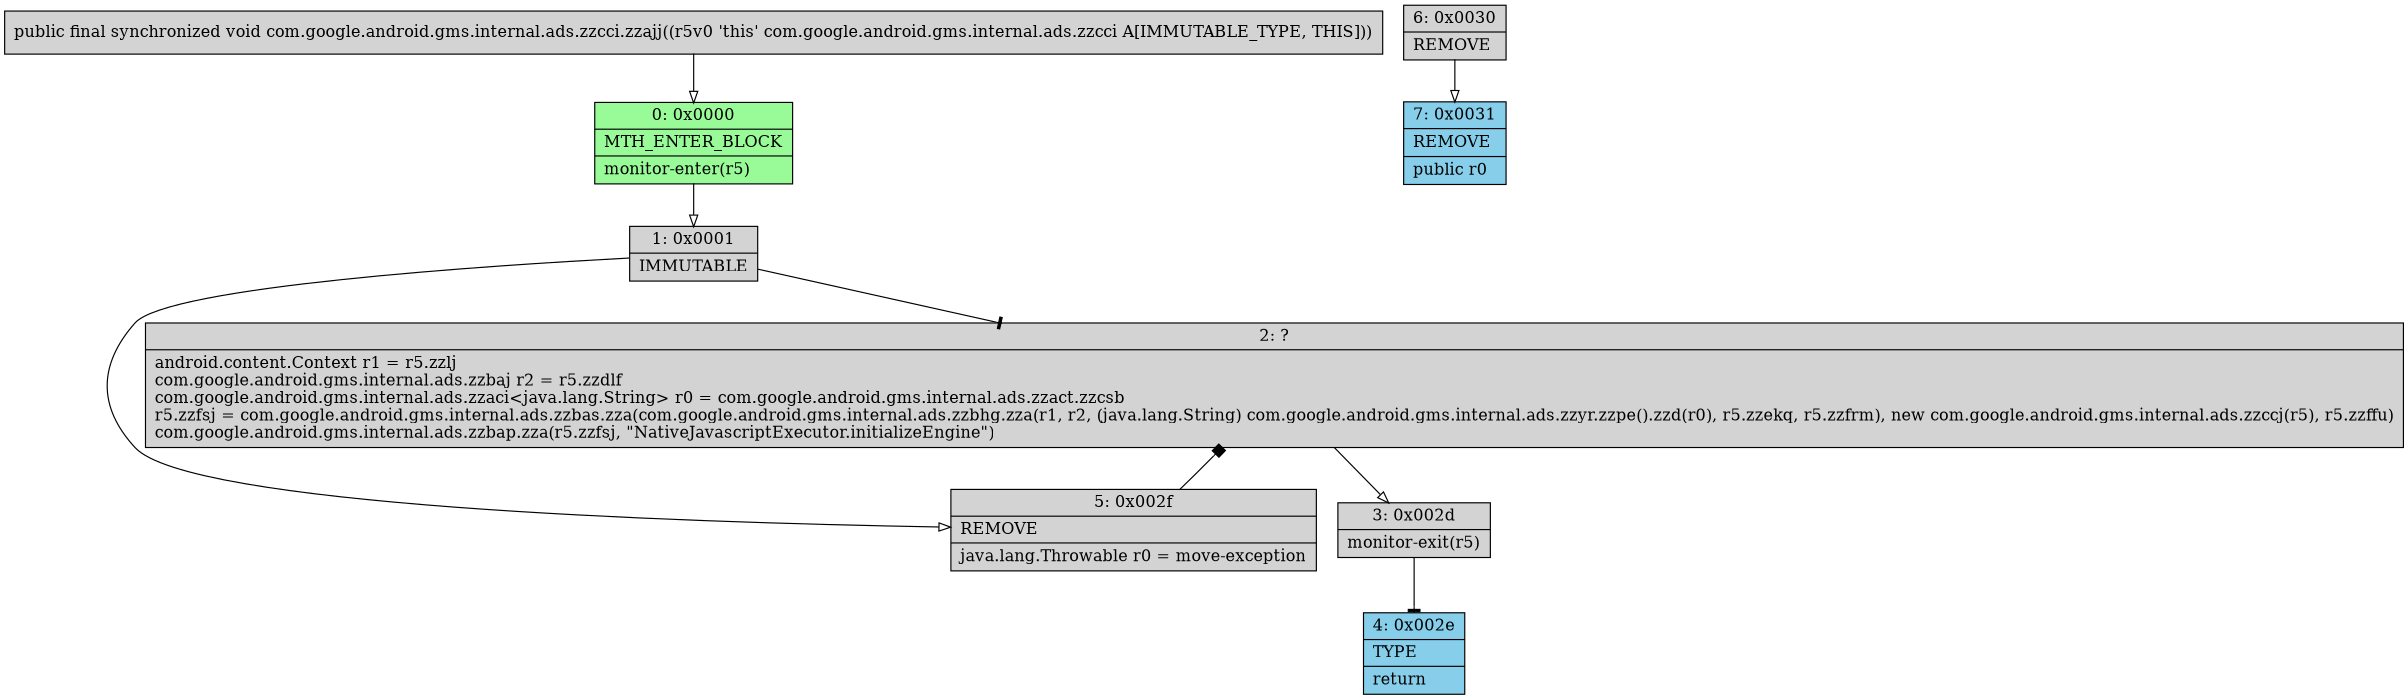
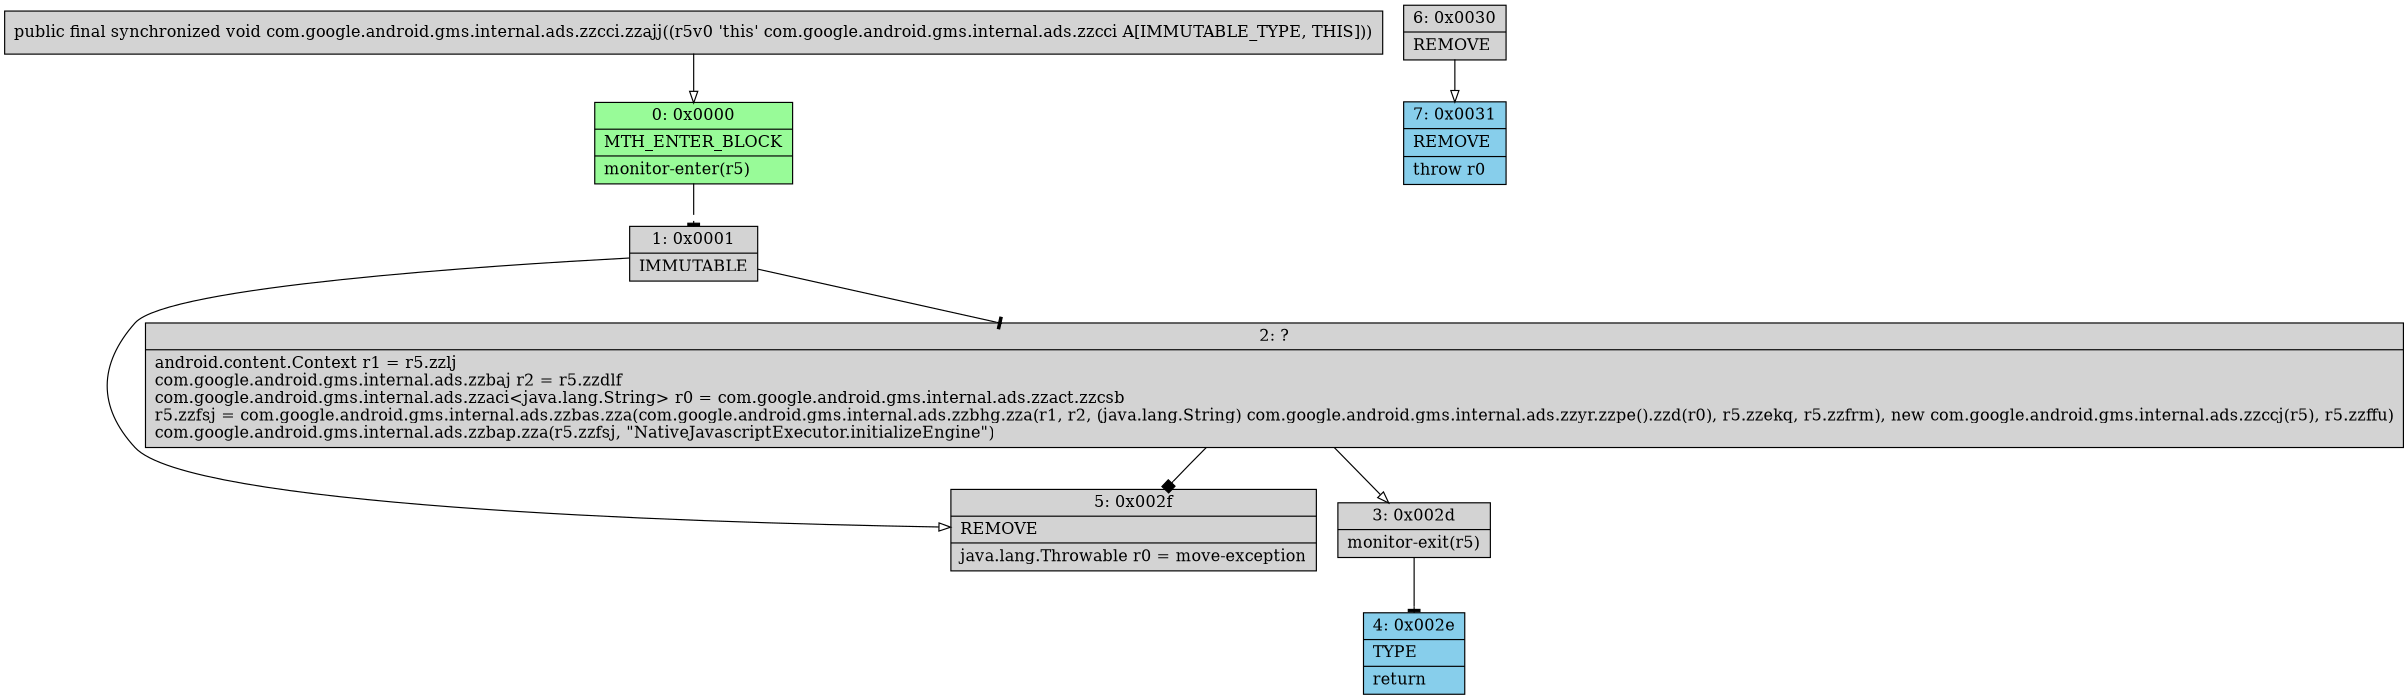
(1450, 170) -> (1450, 170)
(694, 199) -> (694, 199)
(1197, 473) -> (1190, 464)
